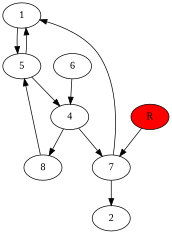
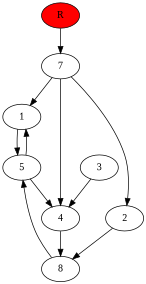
(73, 66) -> (99, 168)
(88, 139) -> (61, 139)
none -> (95, 241)
